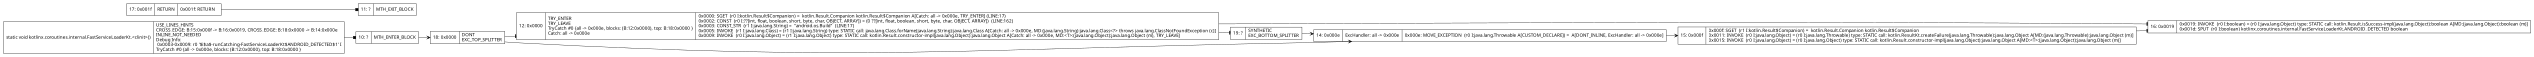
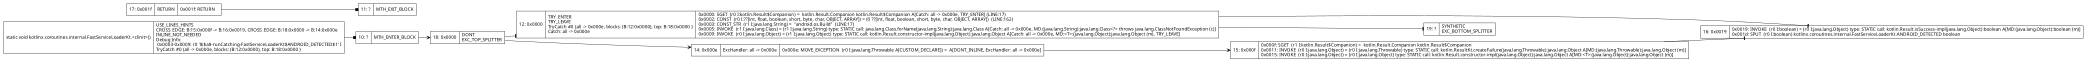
(1306, 34) -> none
